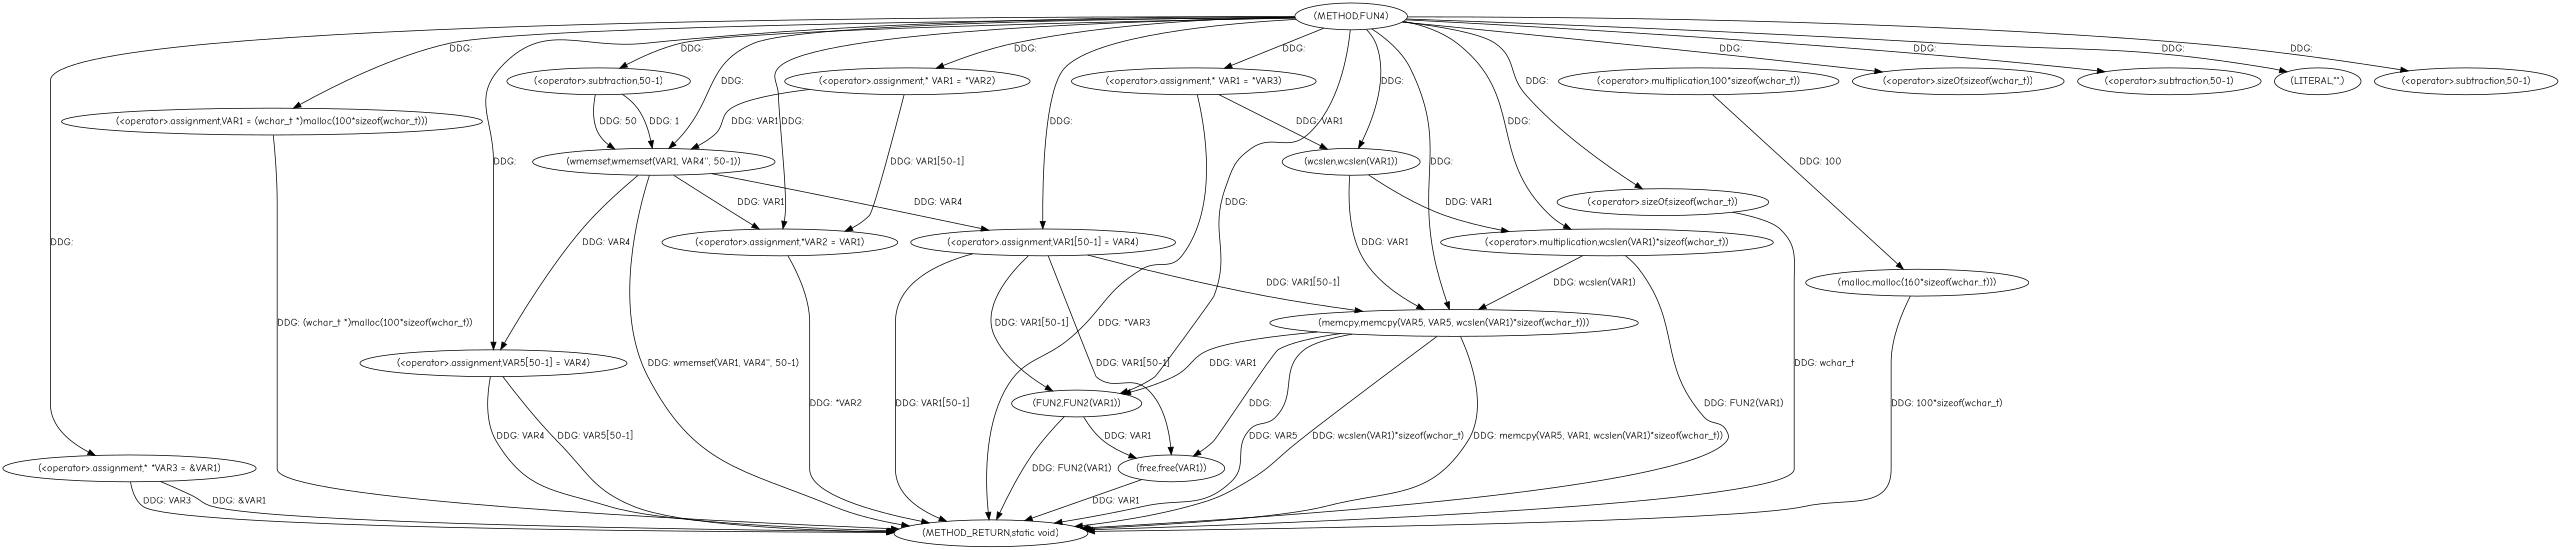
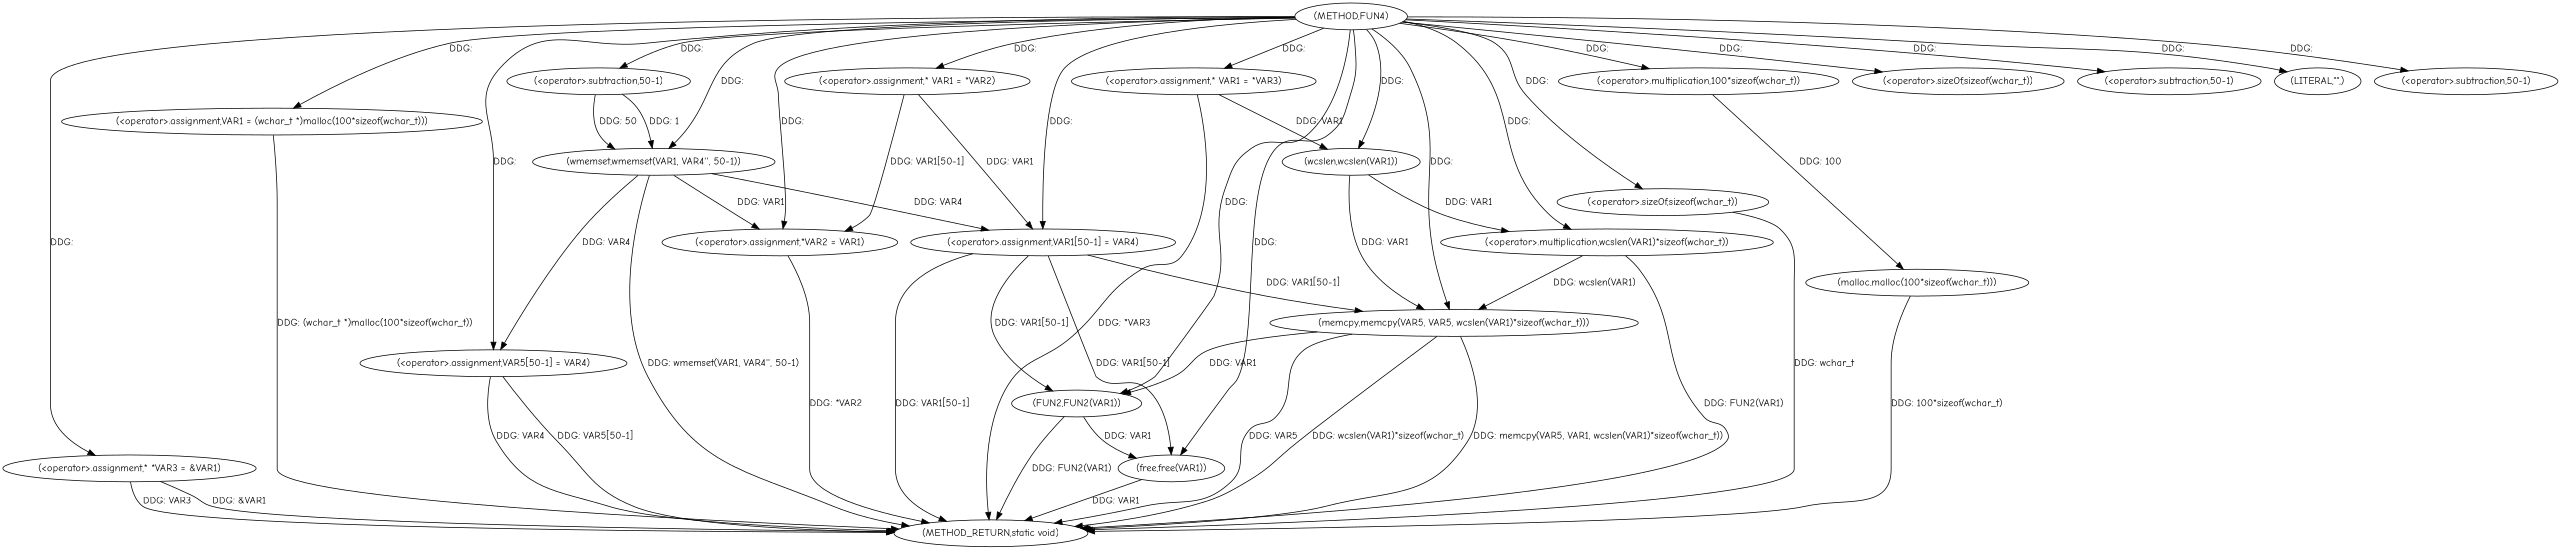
none -> (1521, 42)
(745, 102) -> (973, 159)
(1917, 283) -> (1917, 283)
(1259, 376) -> (1255, 222)
